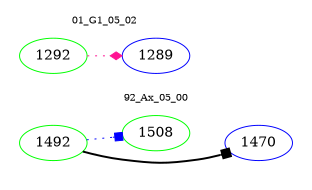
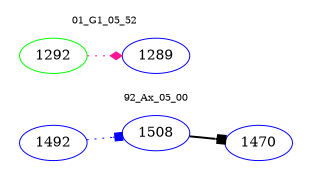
(105, 21) -> (105, 21)
(156, 133) -> (156, 133)
(53, 143) -> (53, 143)
(151, 163) -> (202, 138)
